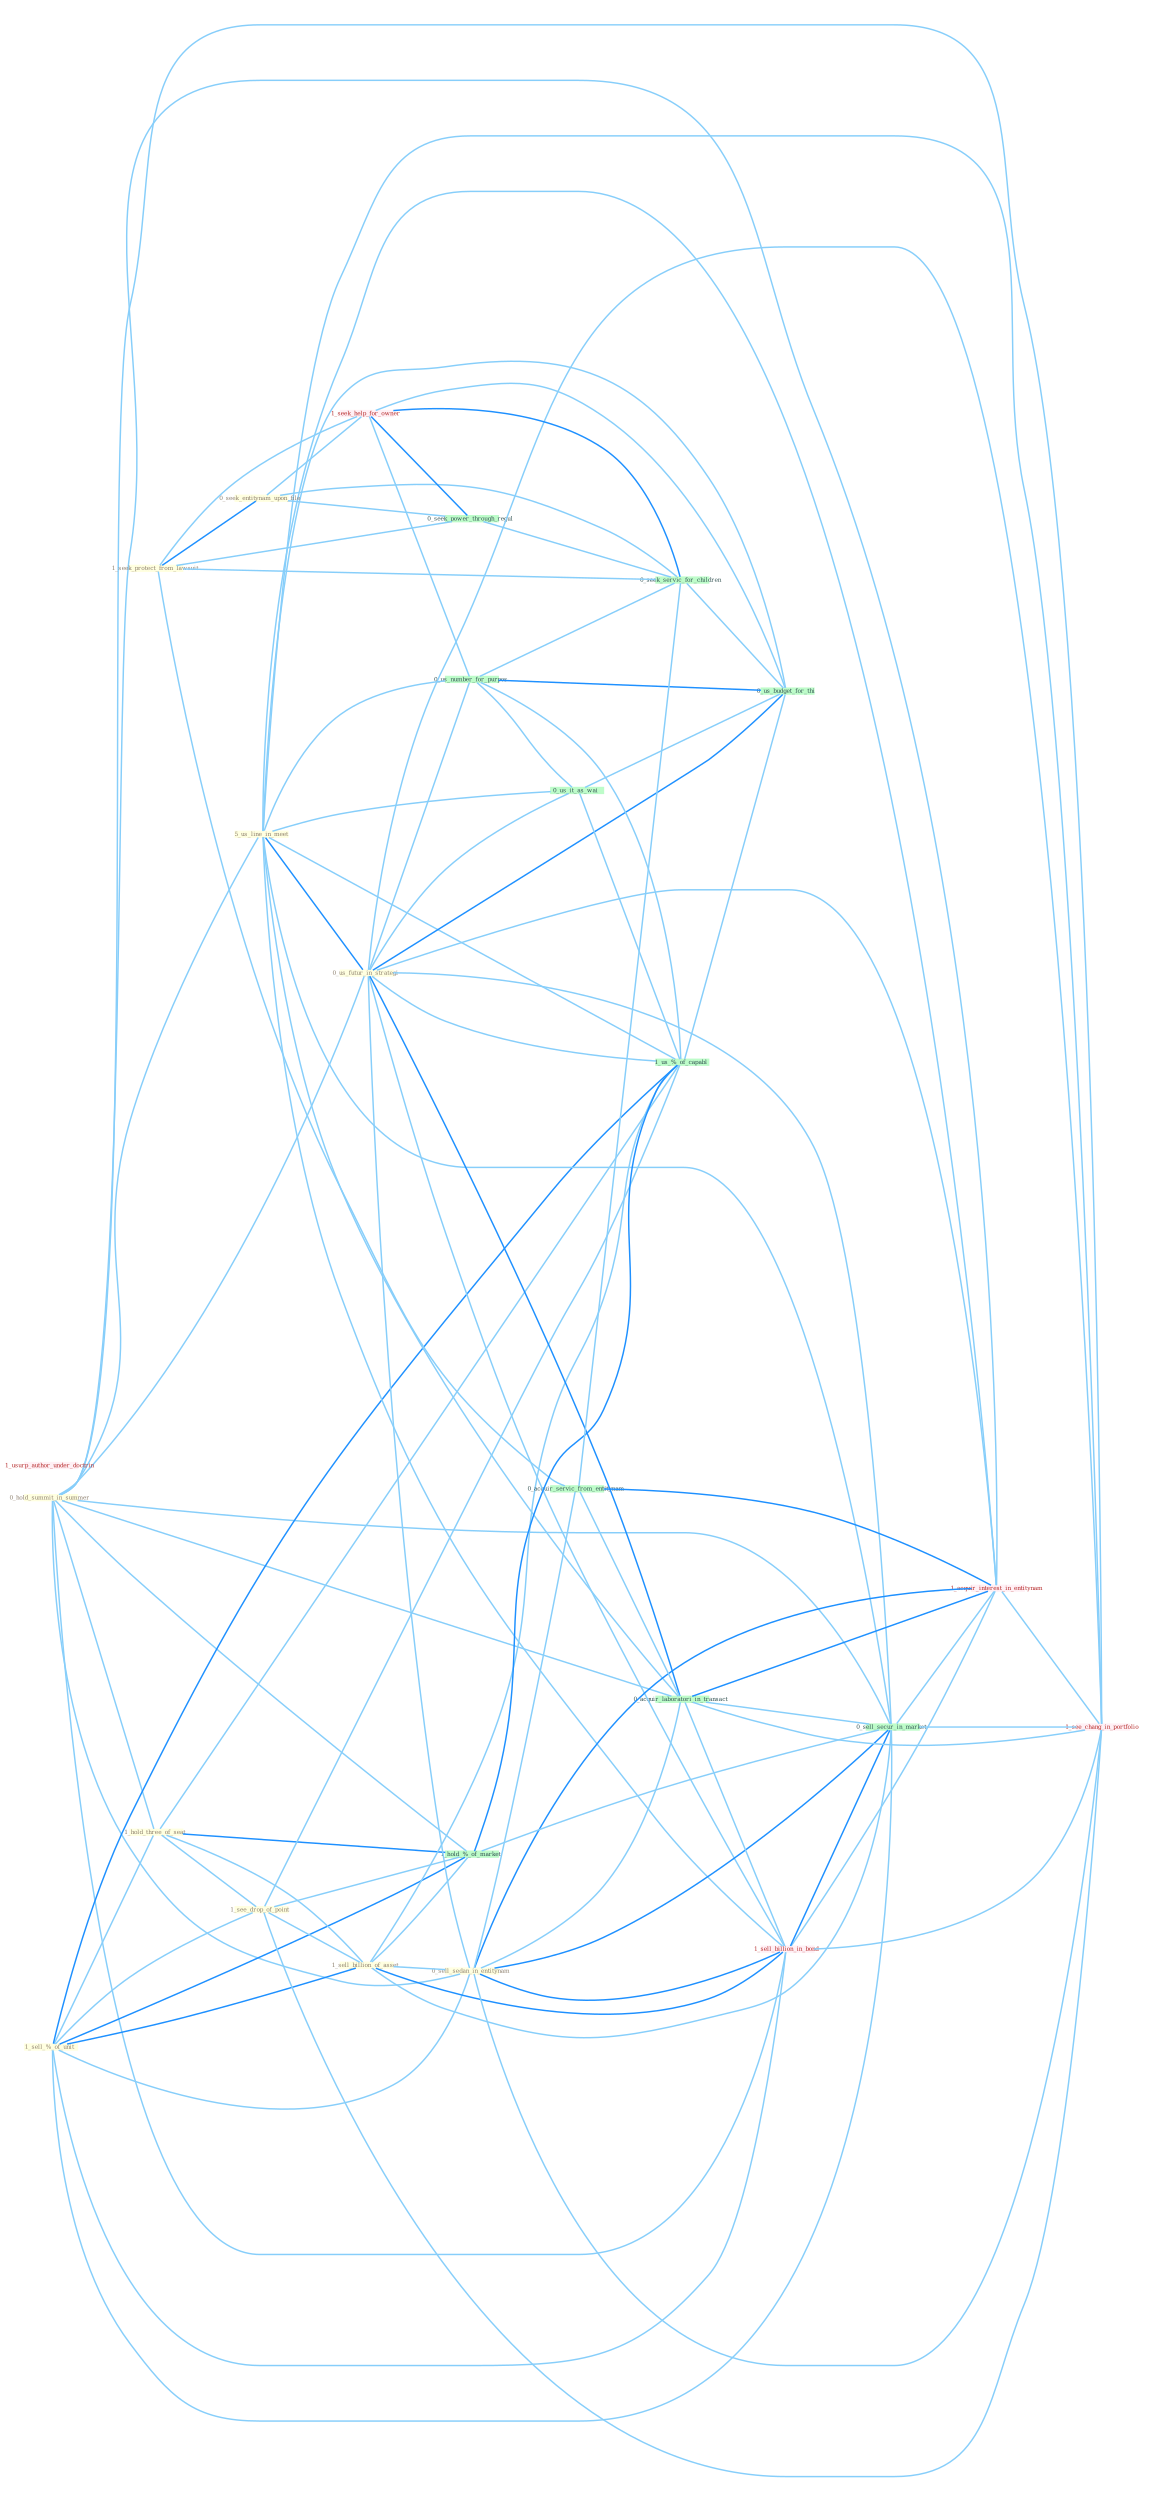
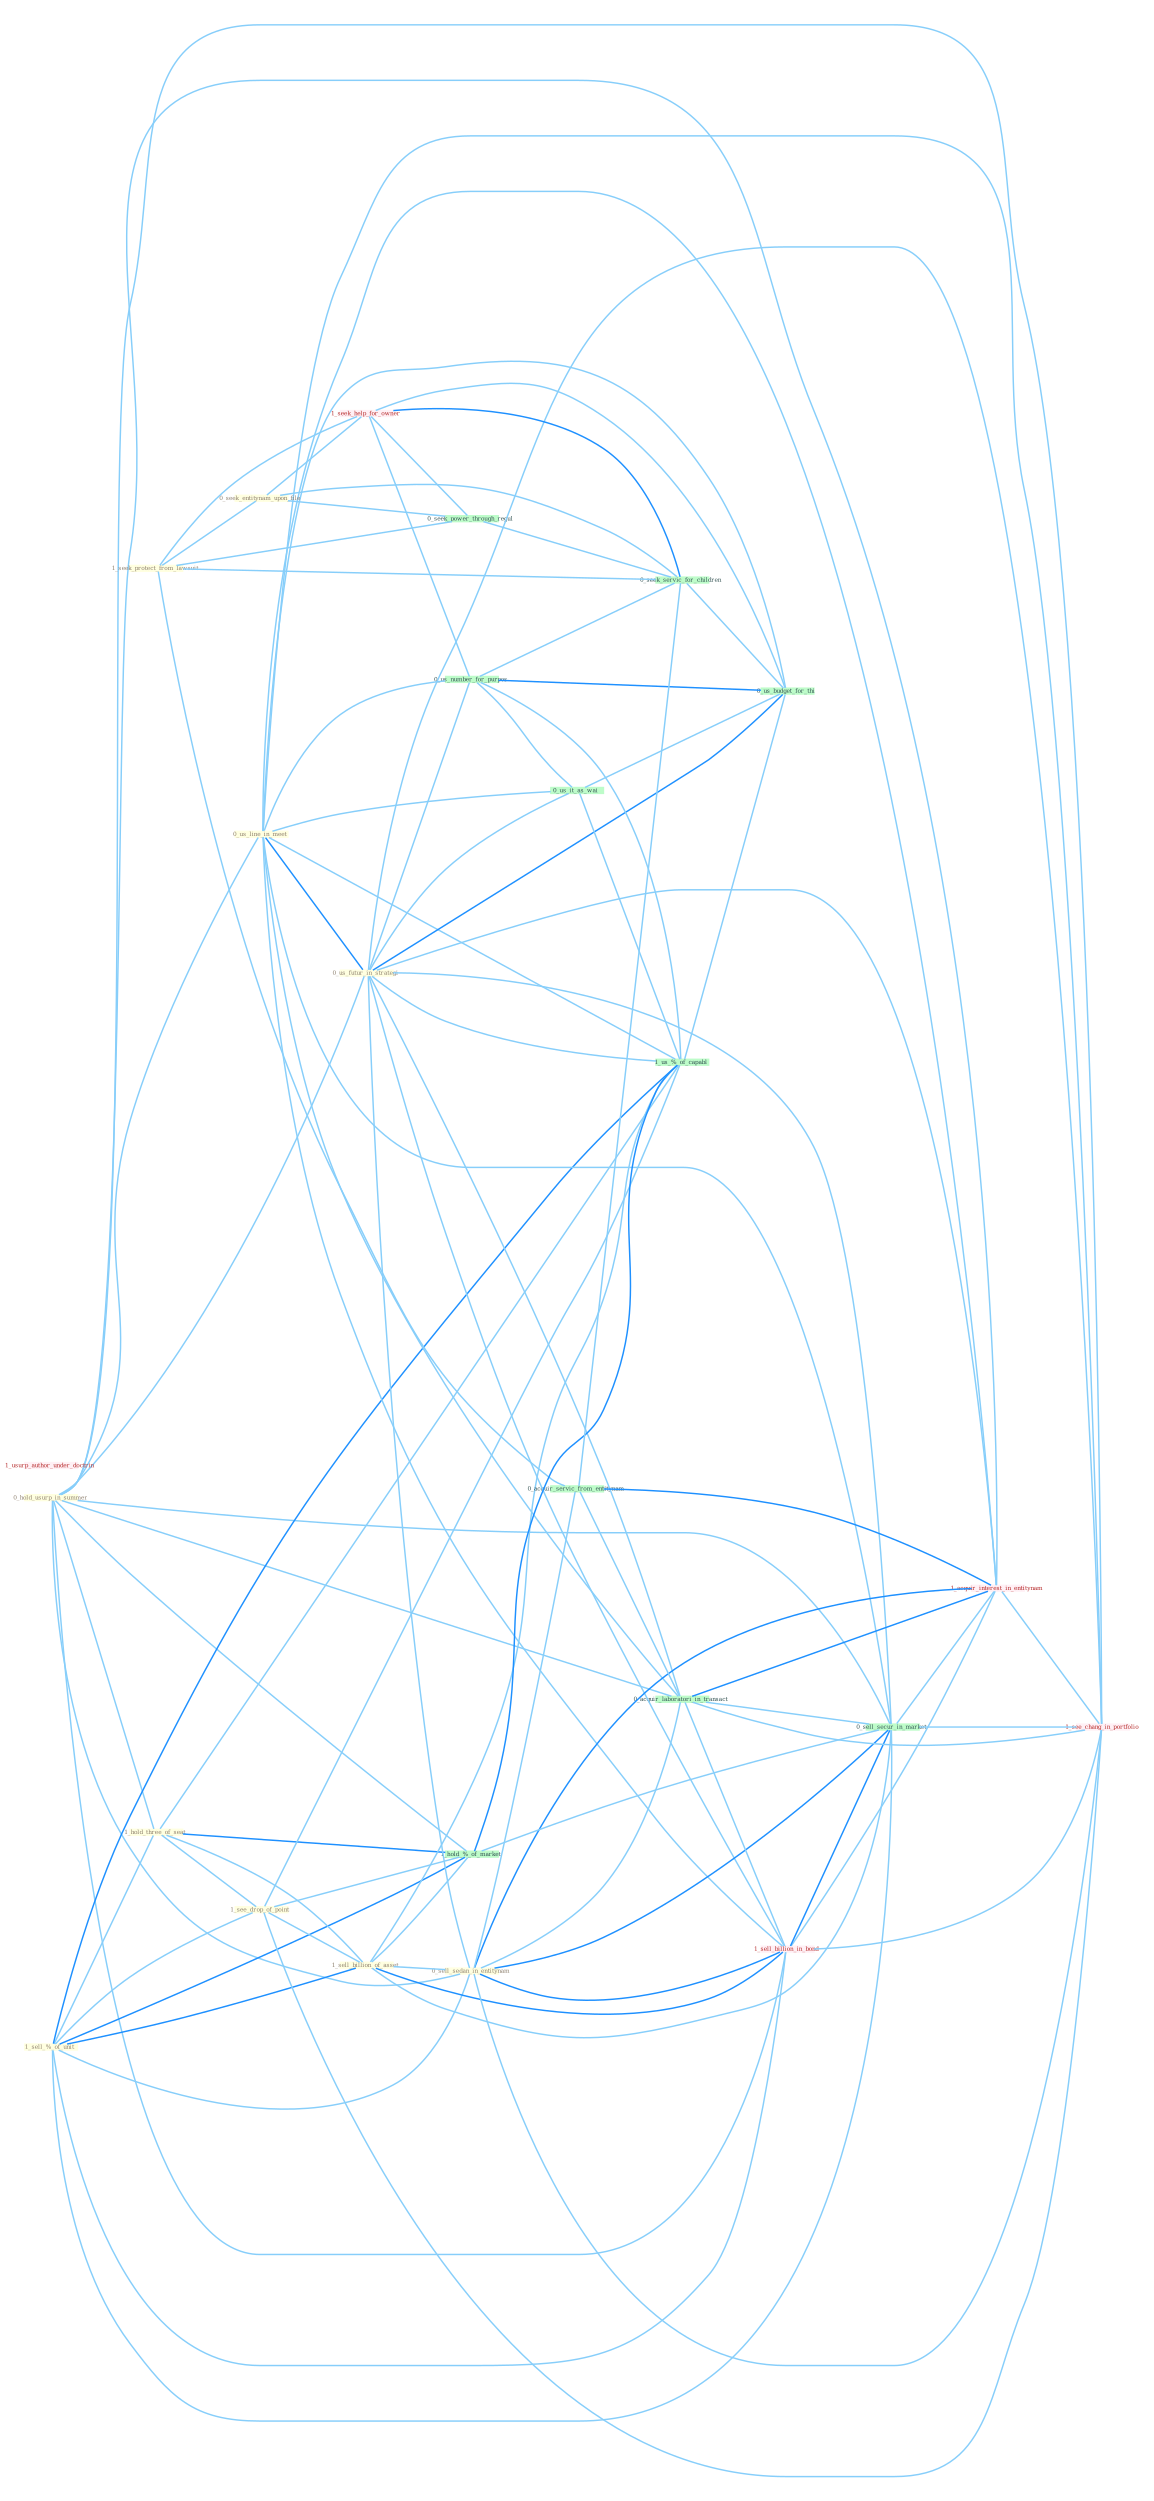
(419, 466) -> (419, 466)
(209, 533) -> (209, 533)
(262, 834) -> (262, 834)
(541, 1329) -> (541, 1329)
(51, 1498) -> (51, 1498)
